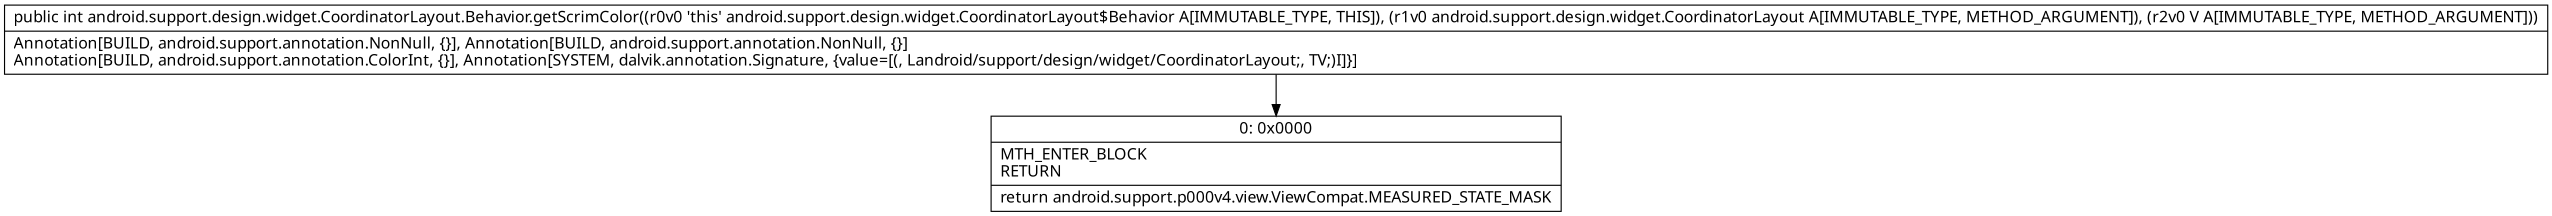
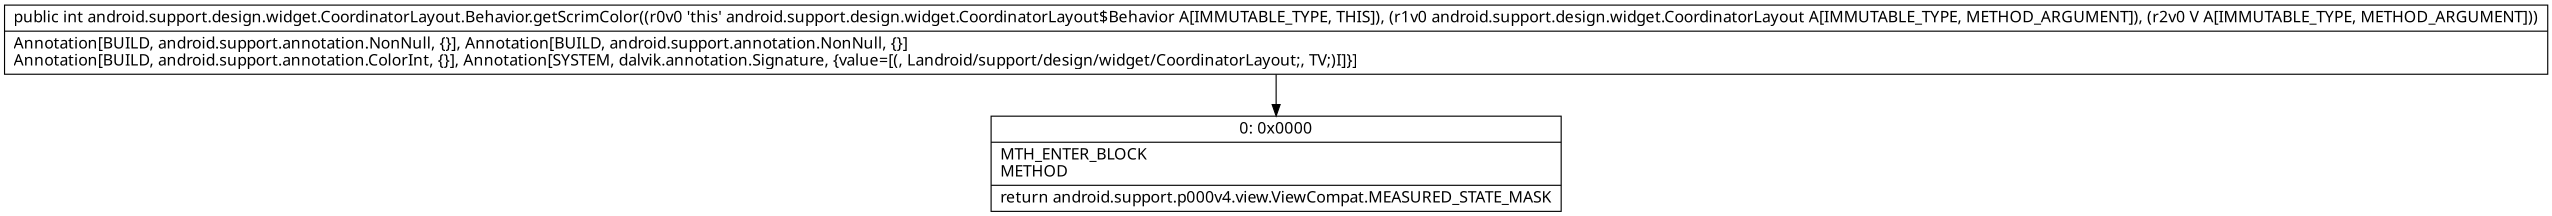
(1031, 172) -> (1035, 172)
